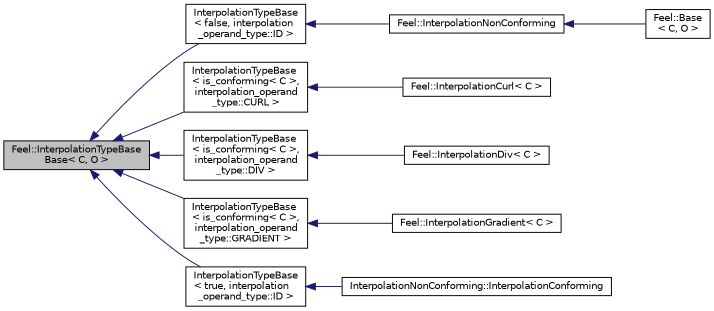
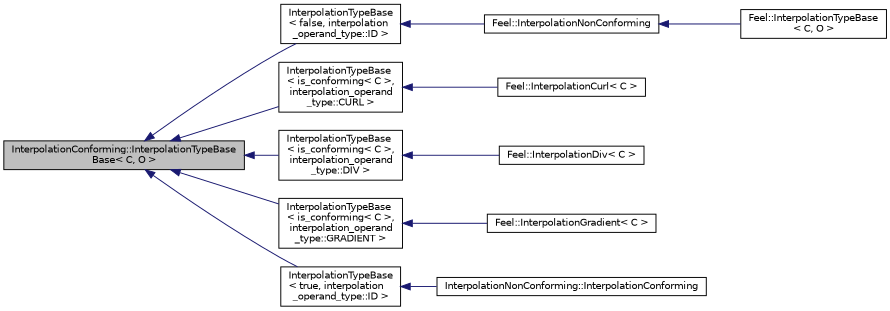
(678, 24) -> (814, 24)
(77, 155) -> (124, 155)
